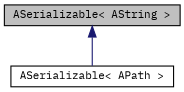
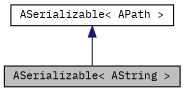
(92, 52) -> (92, 52)
